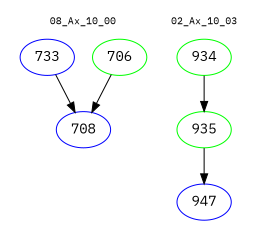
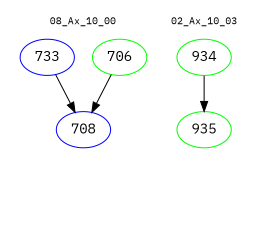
(204, 202) -> none
